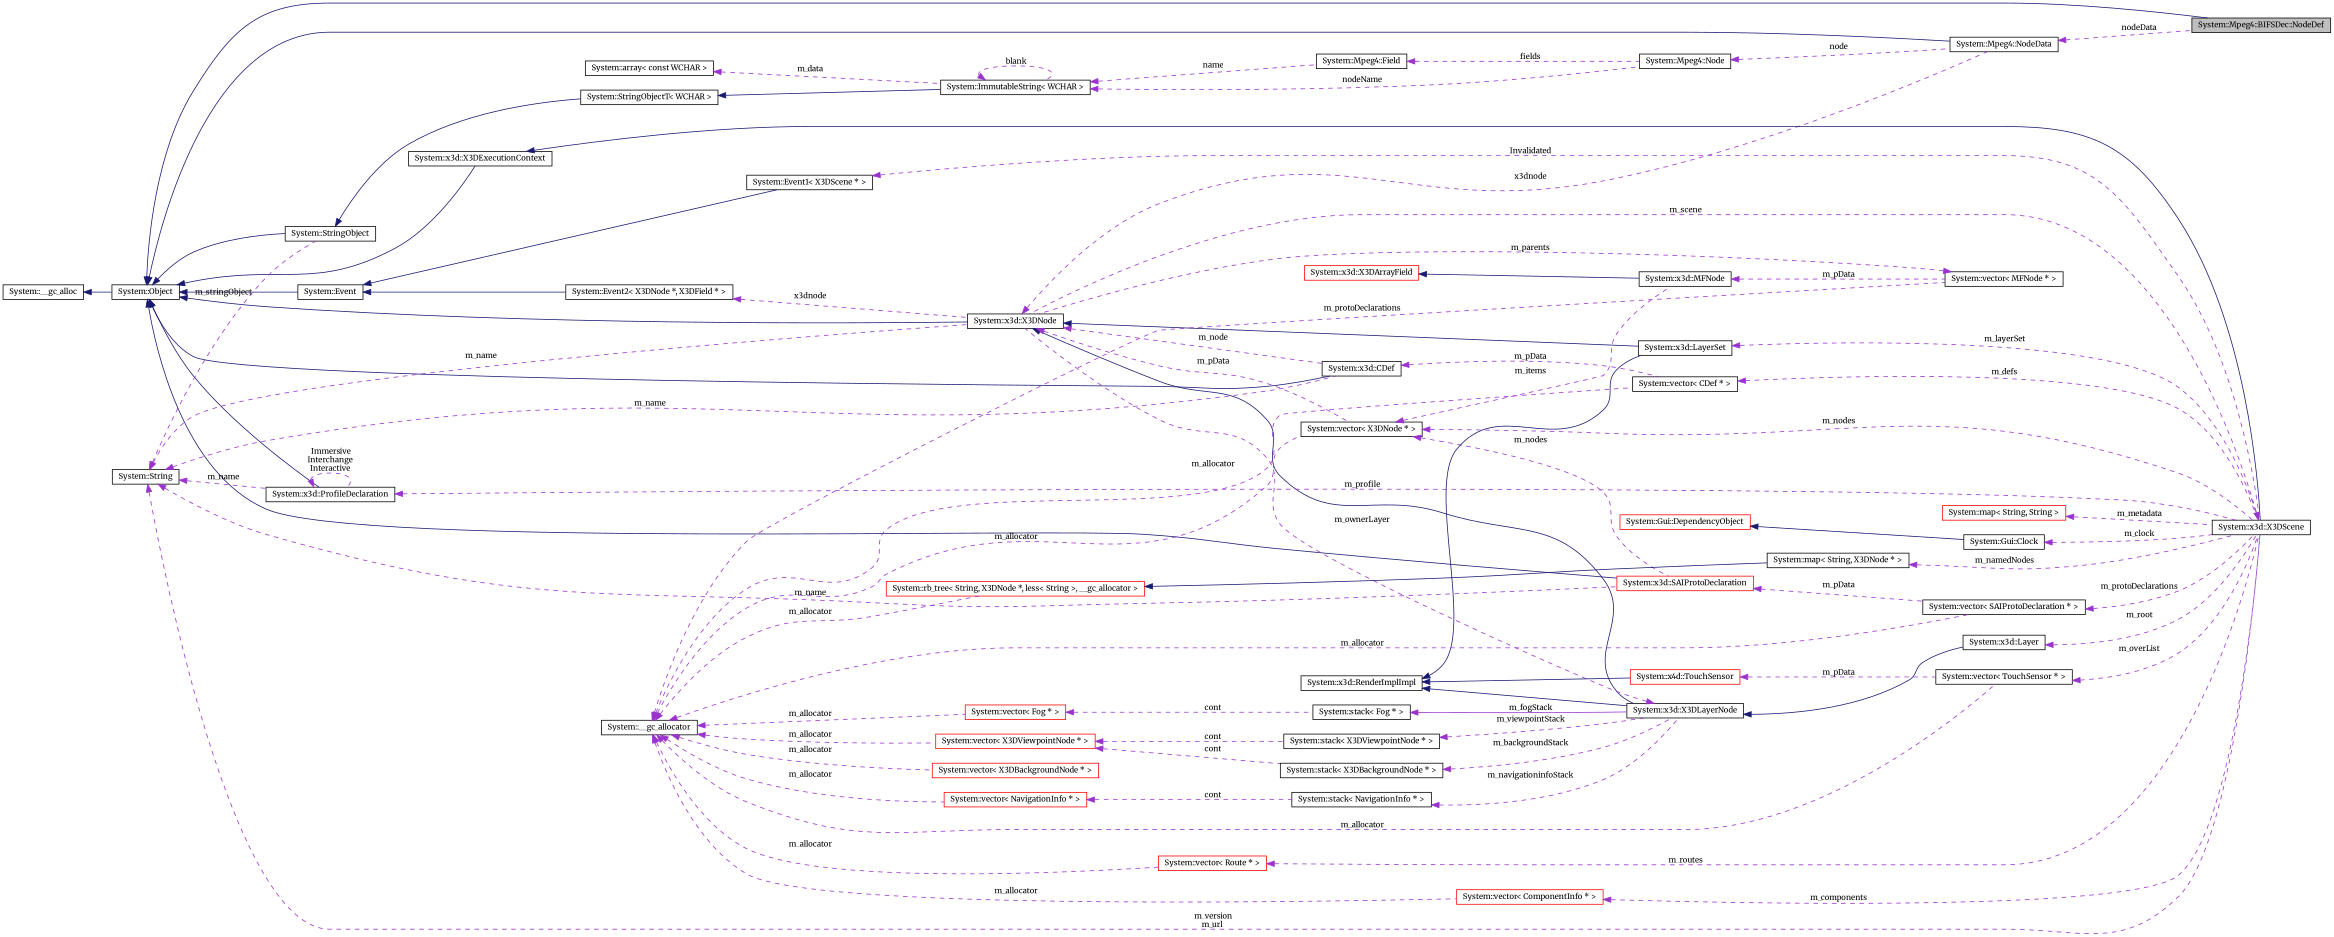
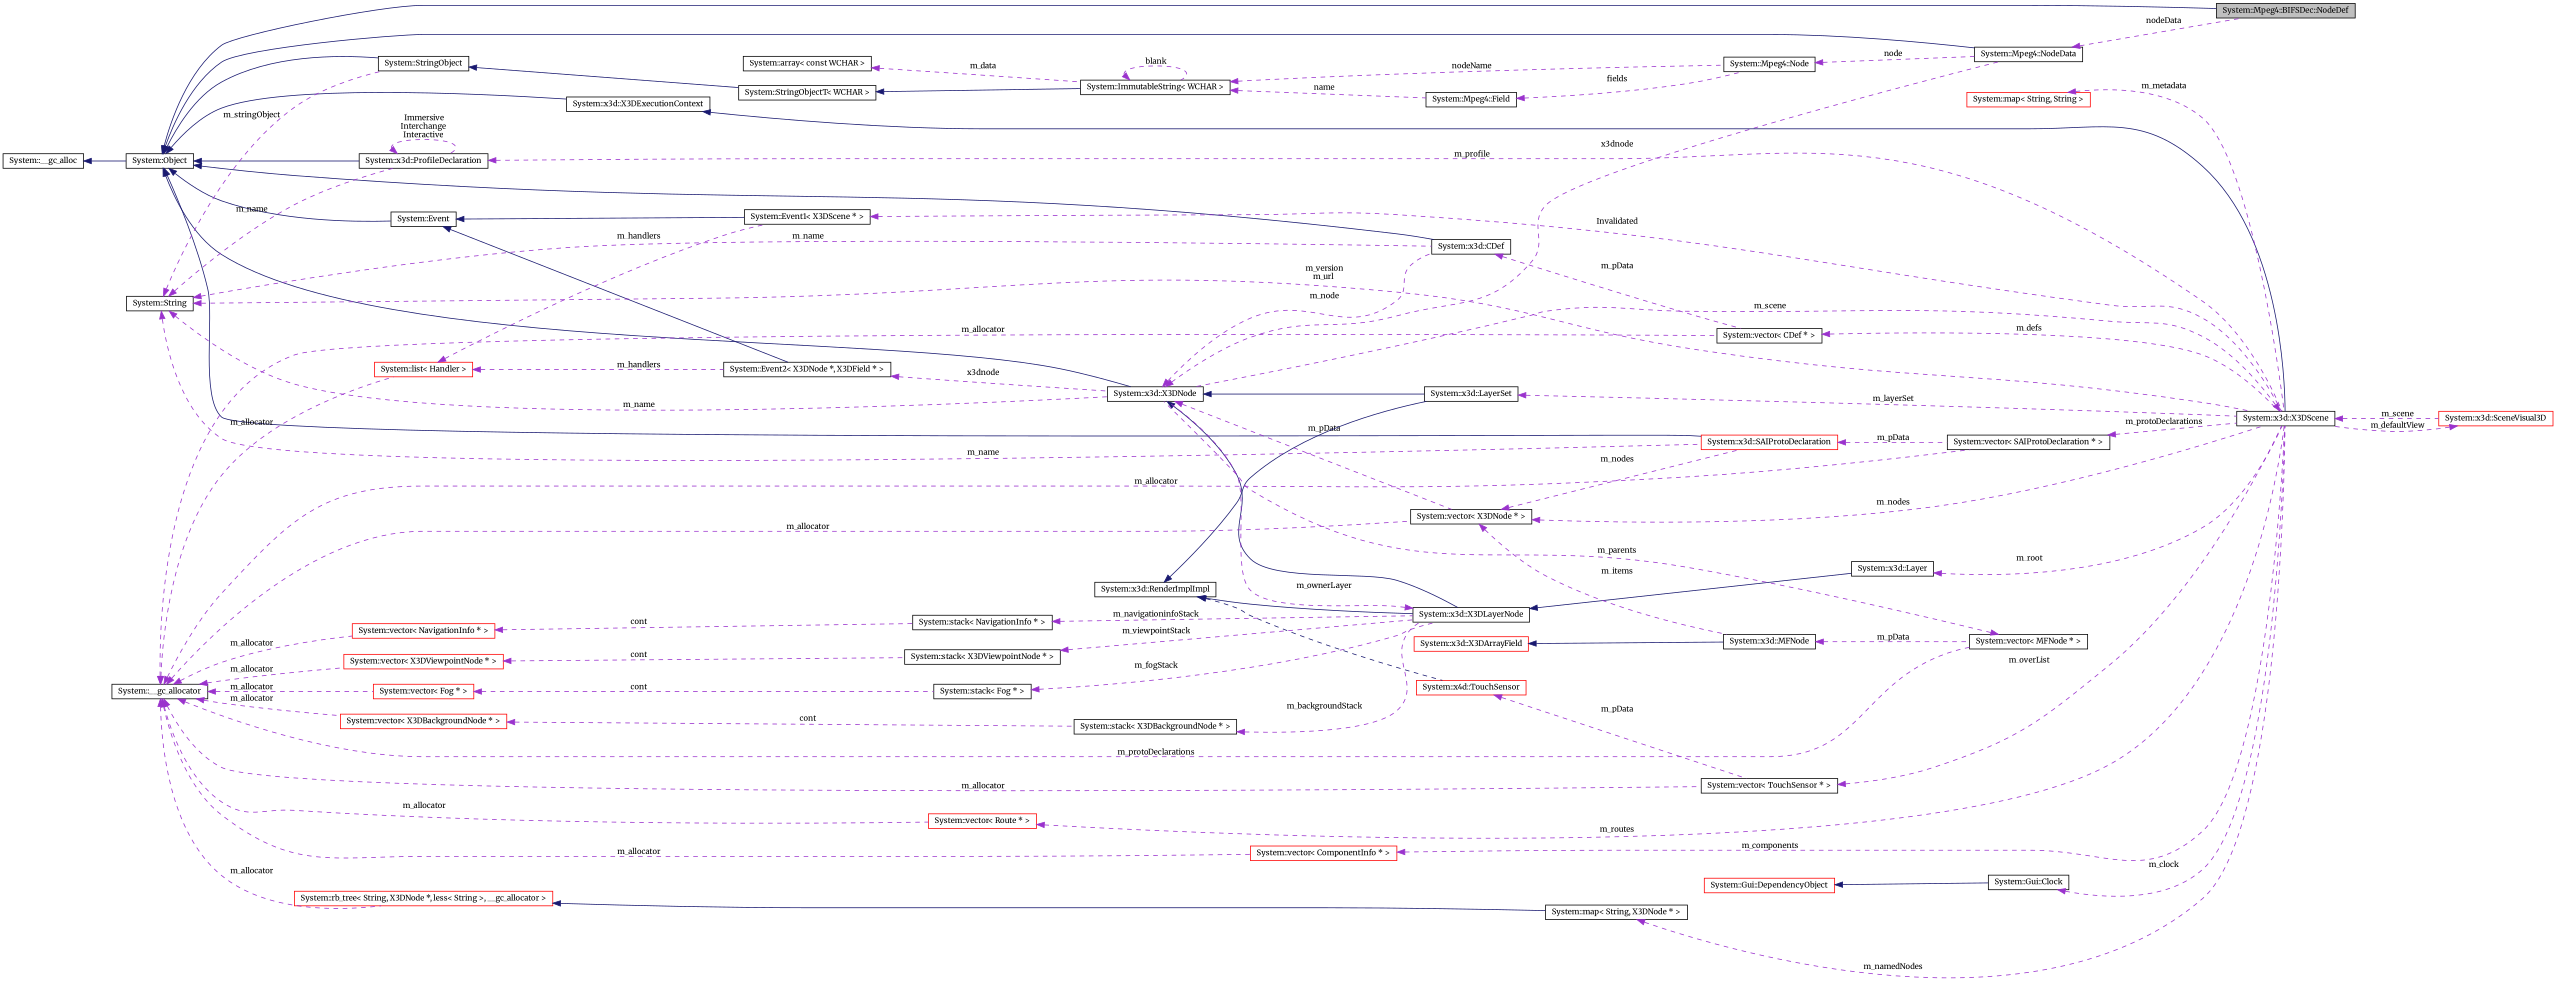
none -> (424, 370)
none -> (2496, 419)
(1530, 680) -> (1323, 644)
(1522, 713) -> (1240, 669)
(1192, 756) -> (794, 724)
